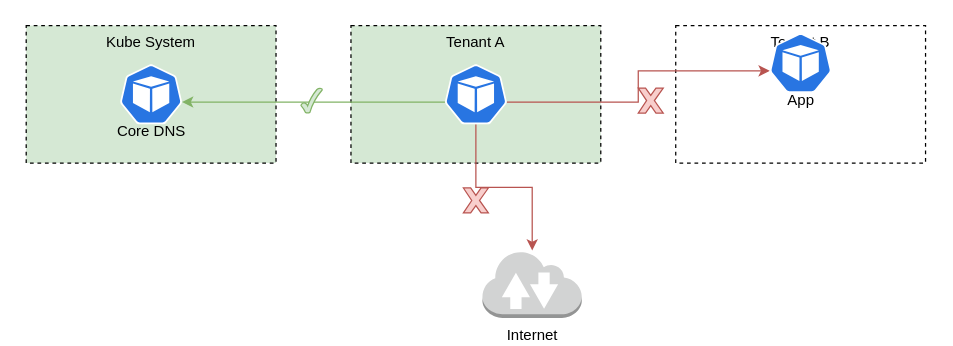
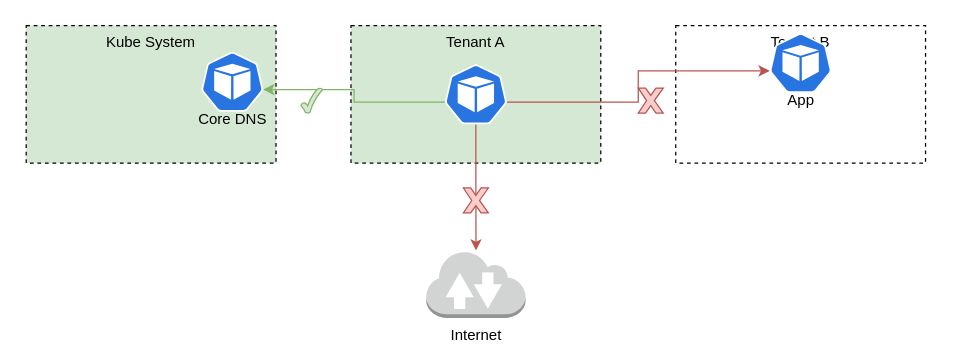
(151, 94) -> (232, 82)
(532, 284) -> (476, 284)
